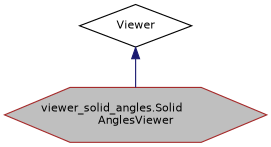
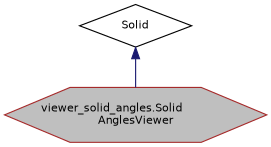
(136, 26) -> (136, 26)
